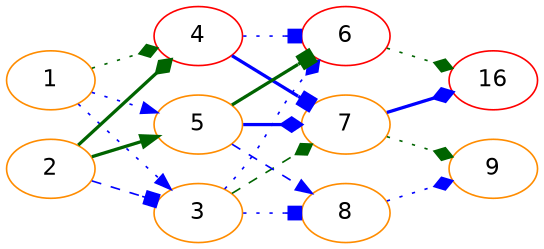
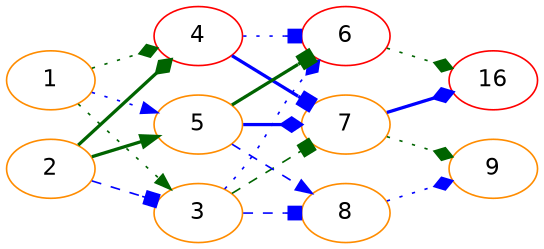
(114, 137) -> (114, 137)
(262, 175) -> (262, 175)
(264, 213) -> (264, 213)
